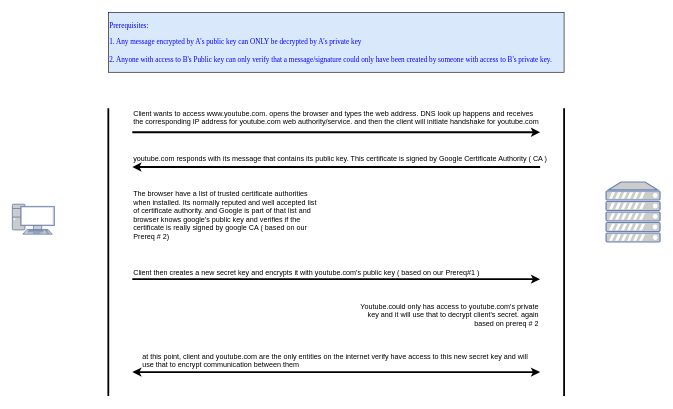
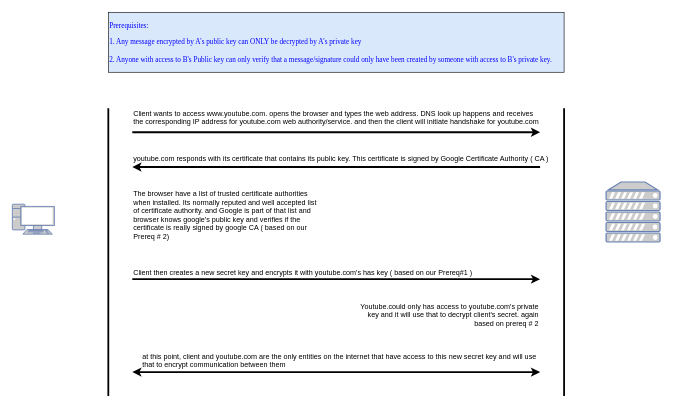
(367, 159) -> (373, 159)
(326, 273) -> (322, 273)
(341, 361) -> (341, 361)
